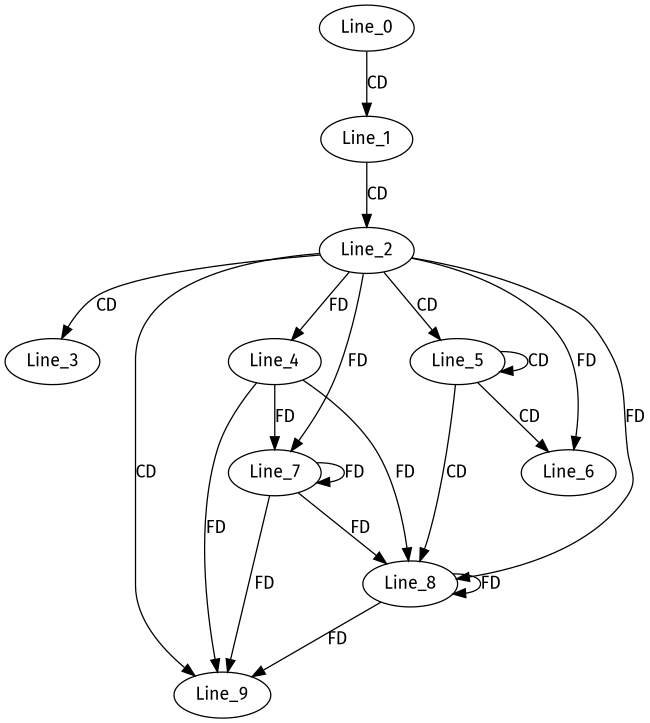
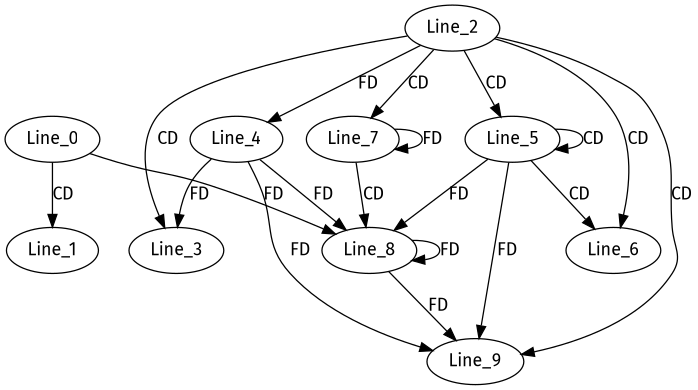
(367, 188) -> none
(358, 362) -> (419, 84)
(587, 362) -> (638, 139)
(624, 401) -> (209, 185)
(275, 411) -> (188, 188)
(457, 473) -> (459, 195)
(360, 528) -> (374, 195)
(250, 578) -> (495, 244)
